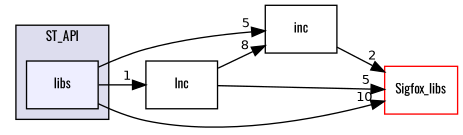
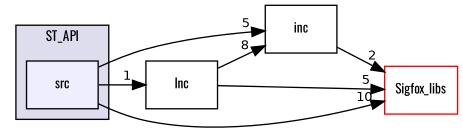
(62, 85) -> (62, 85)
